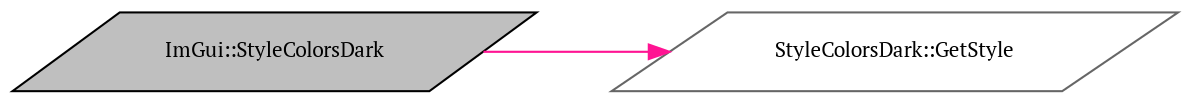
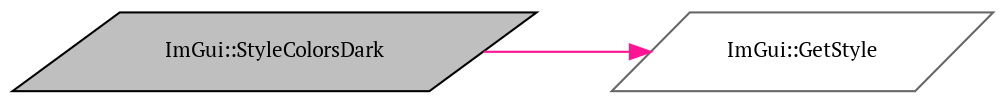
(895, 52) -> (802, 52)
